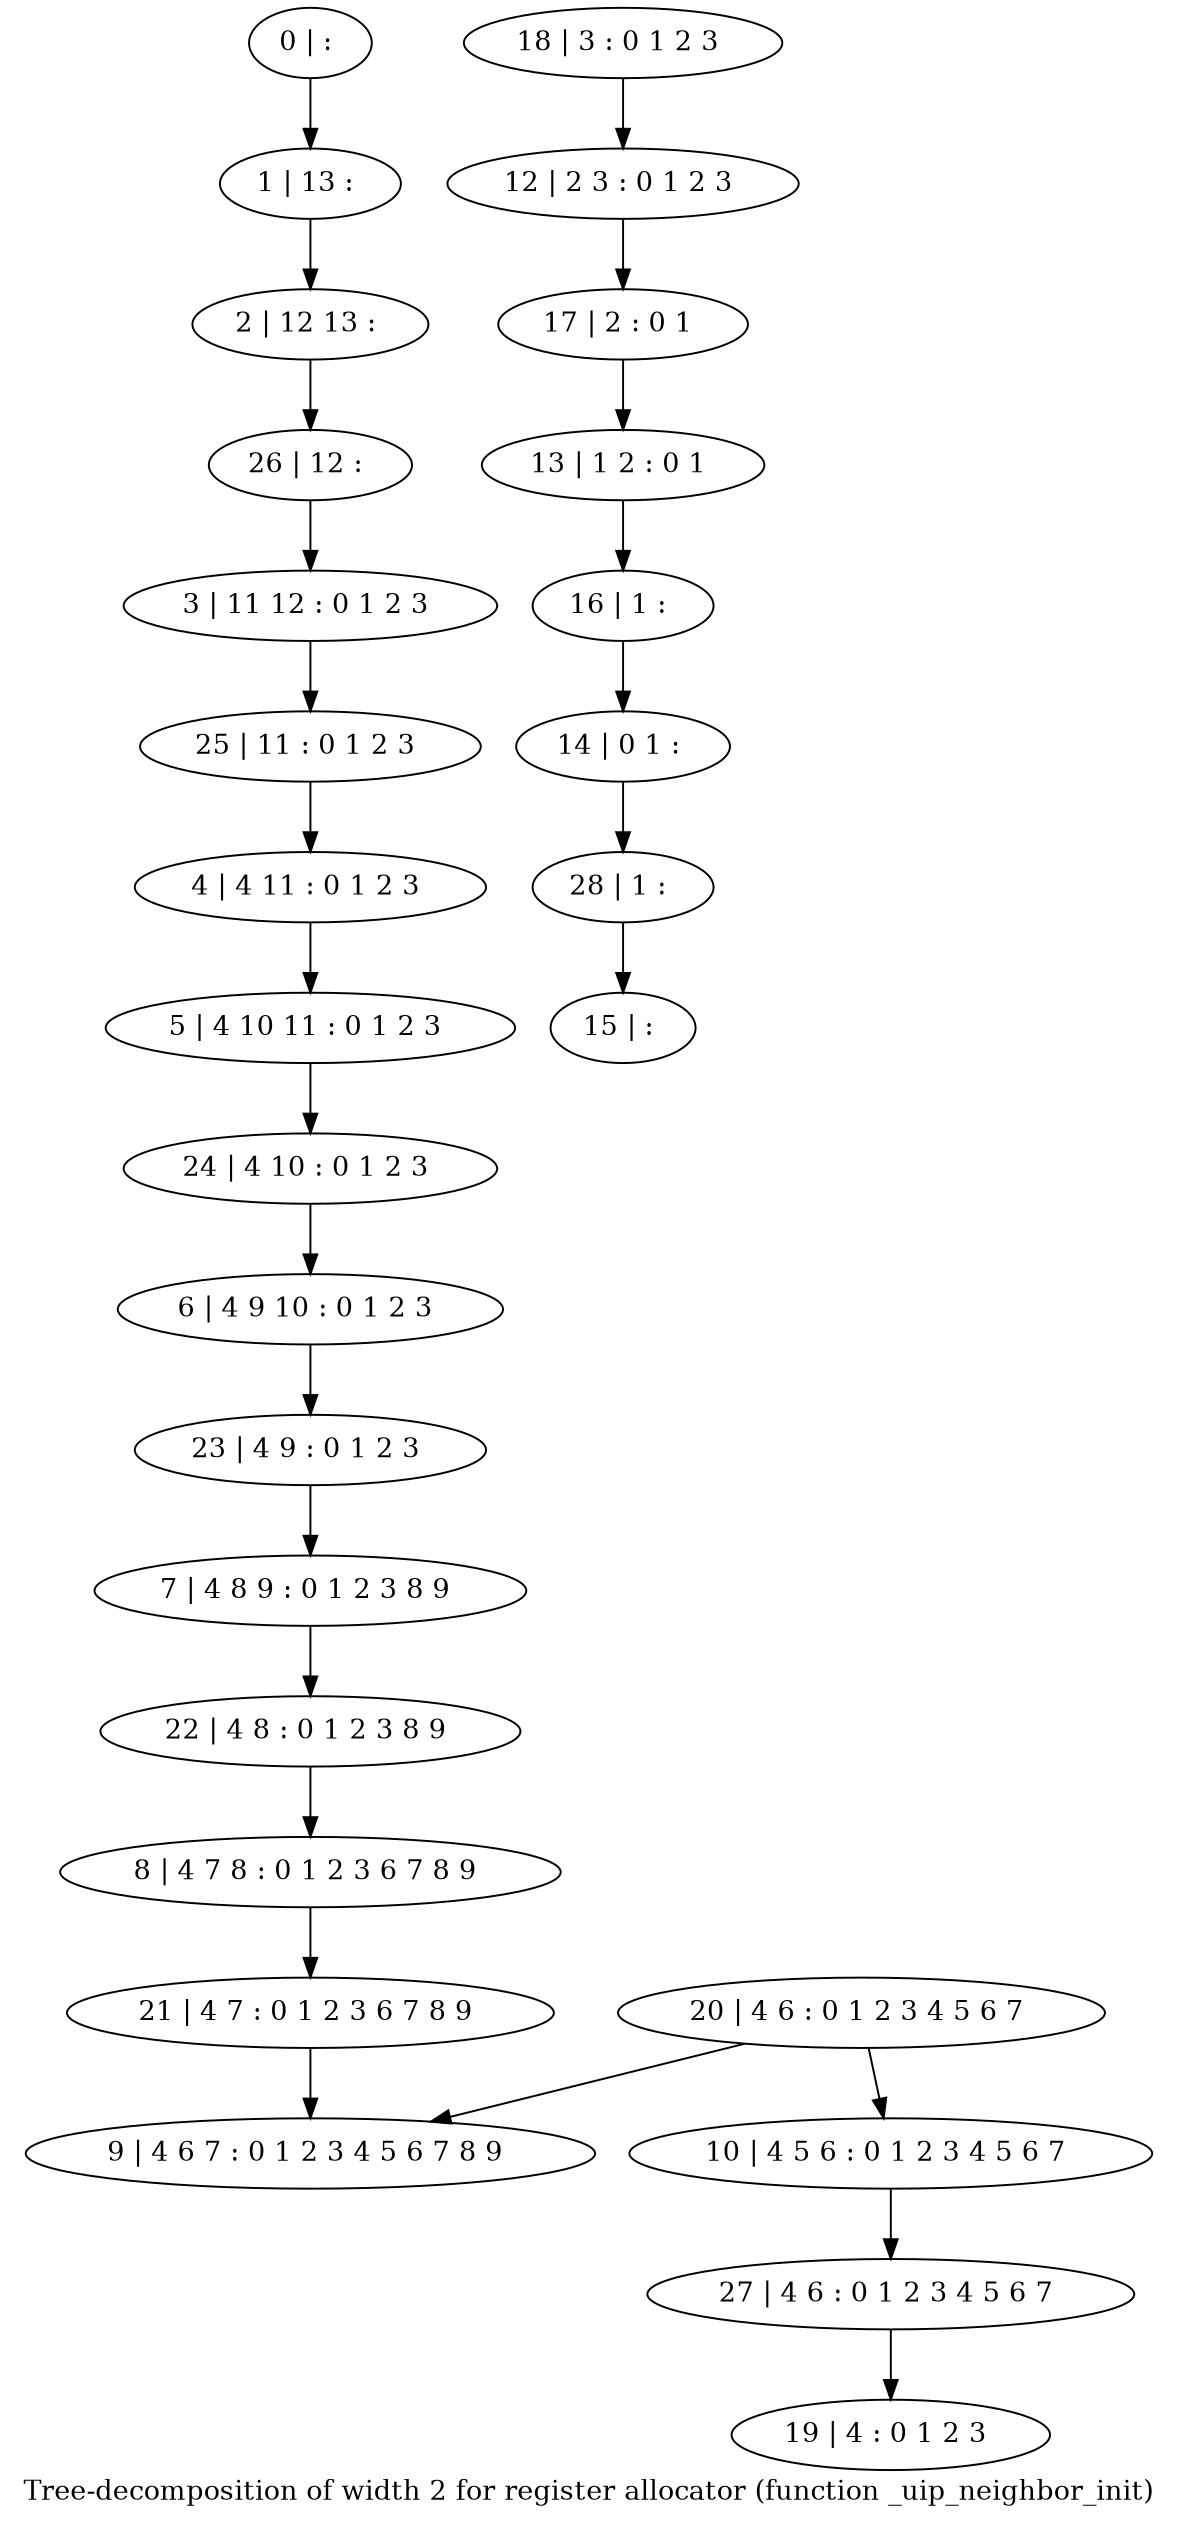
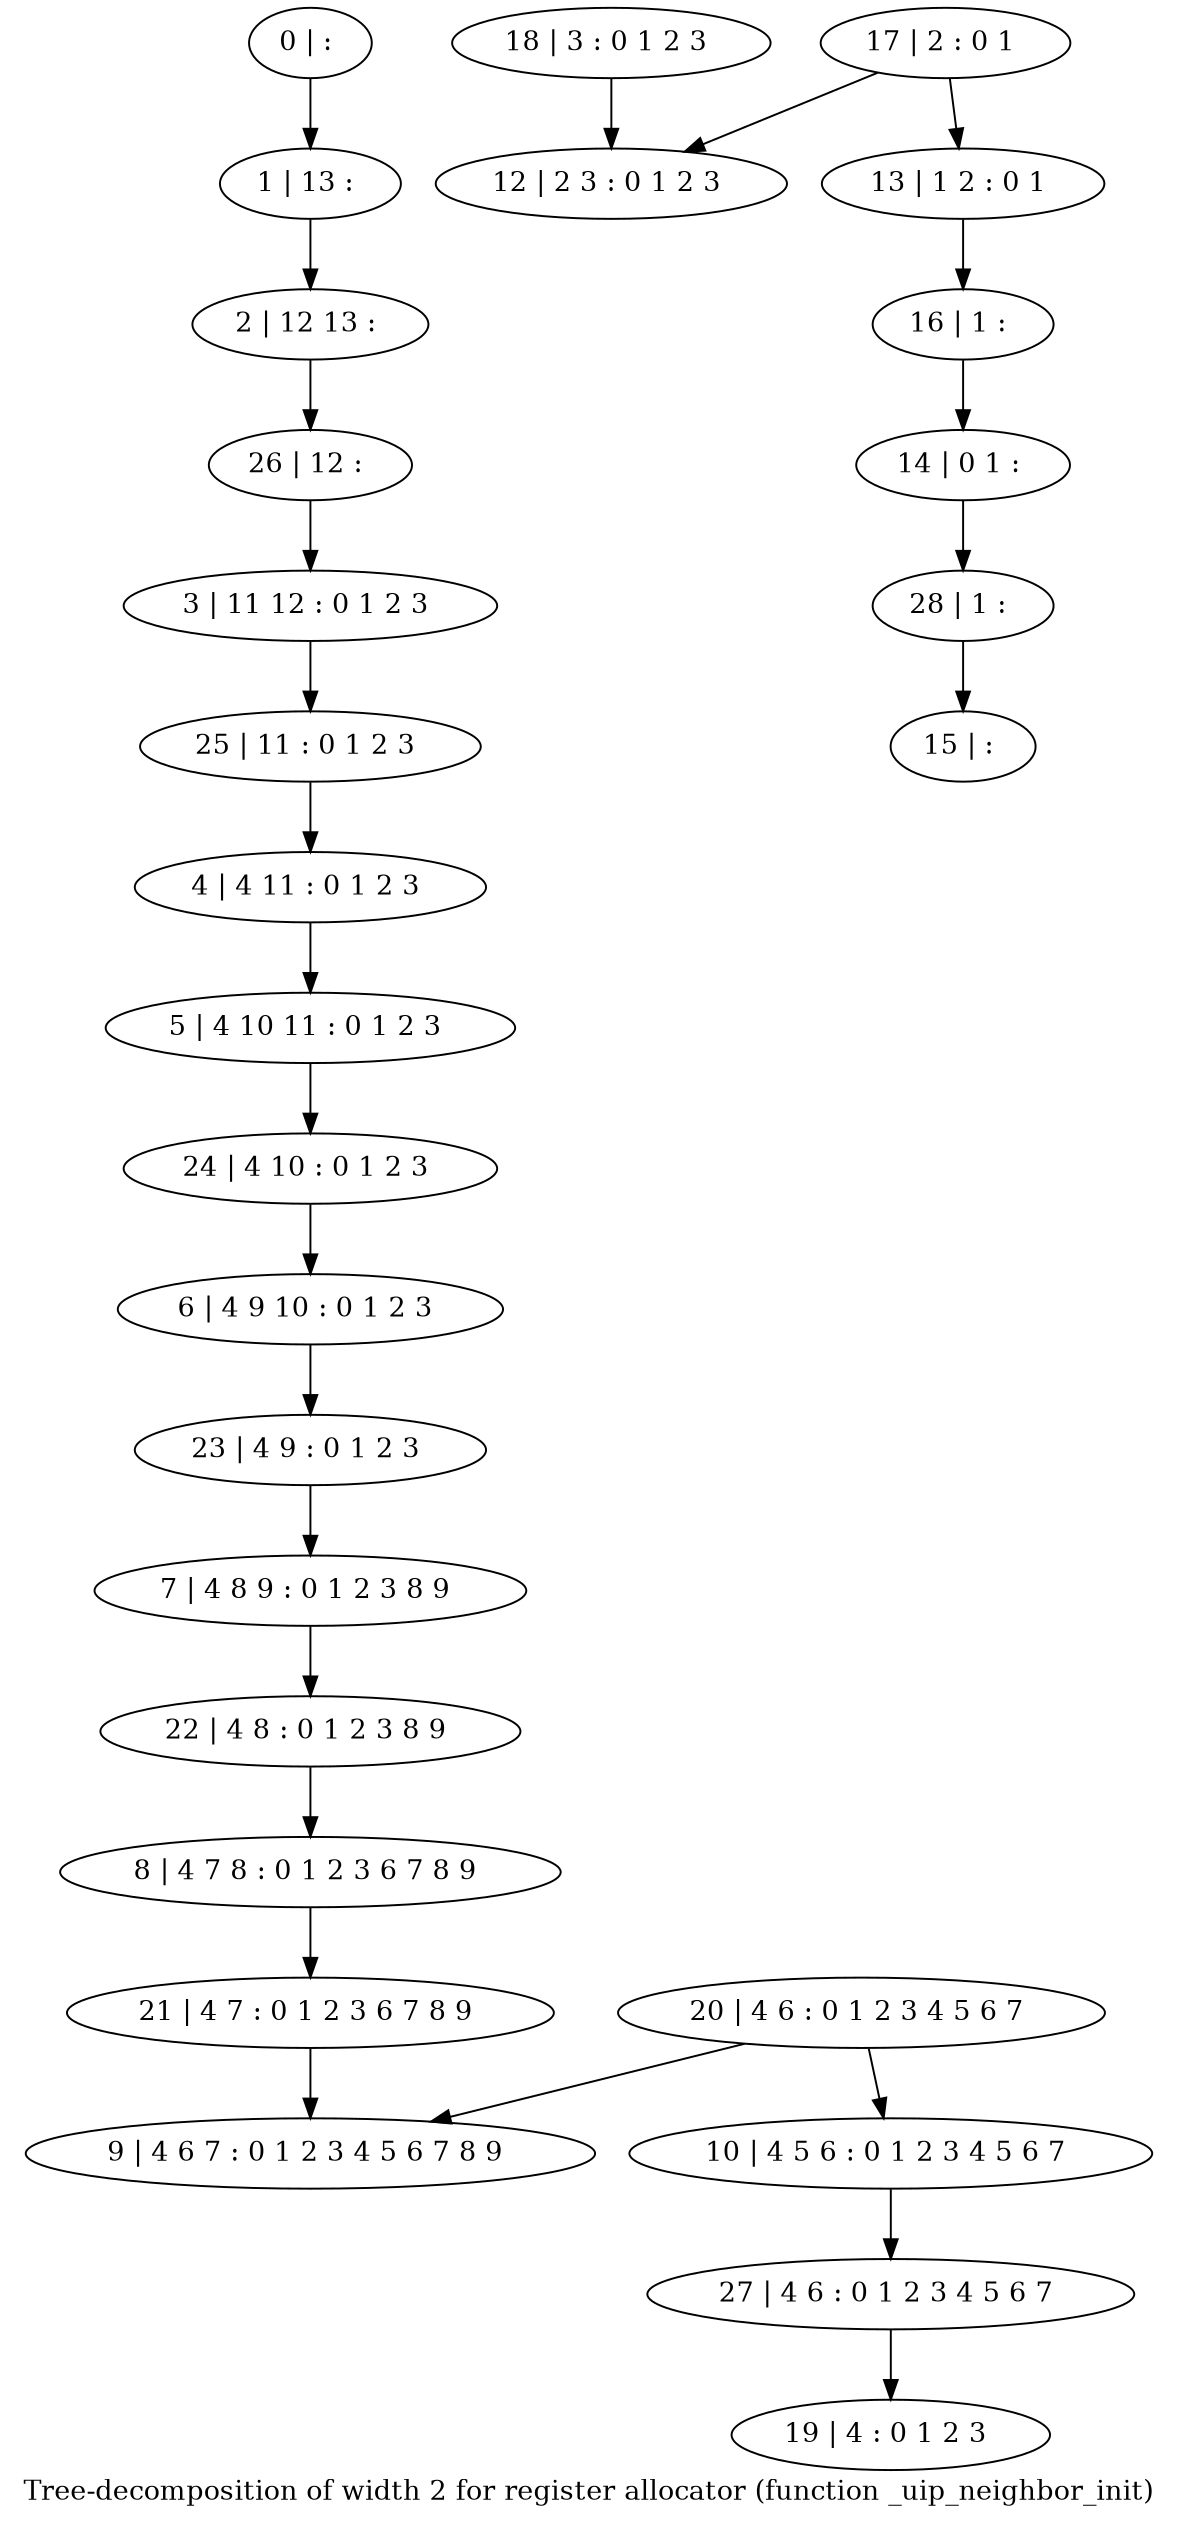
(623, 244) -> (790, 108)
